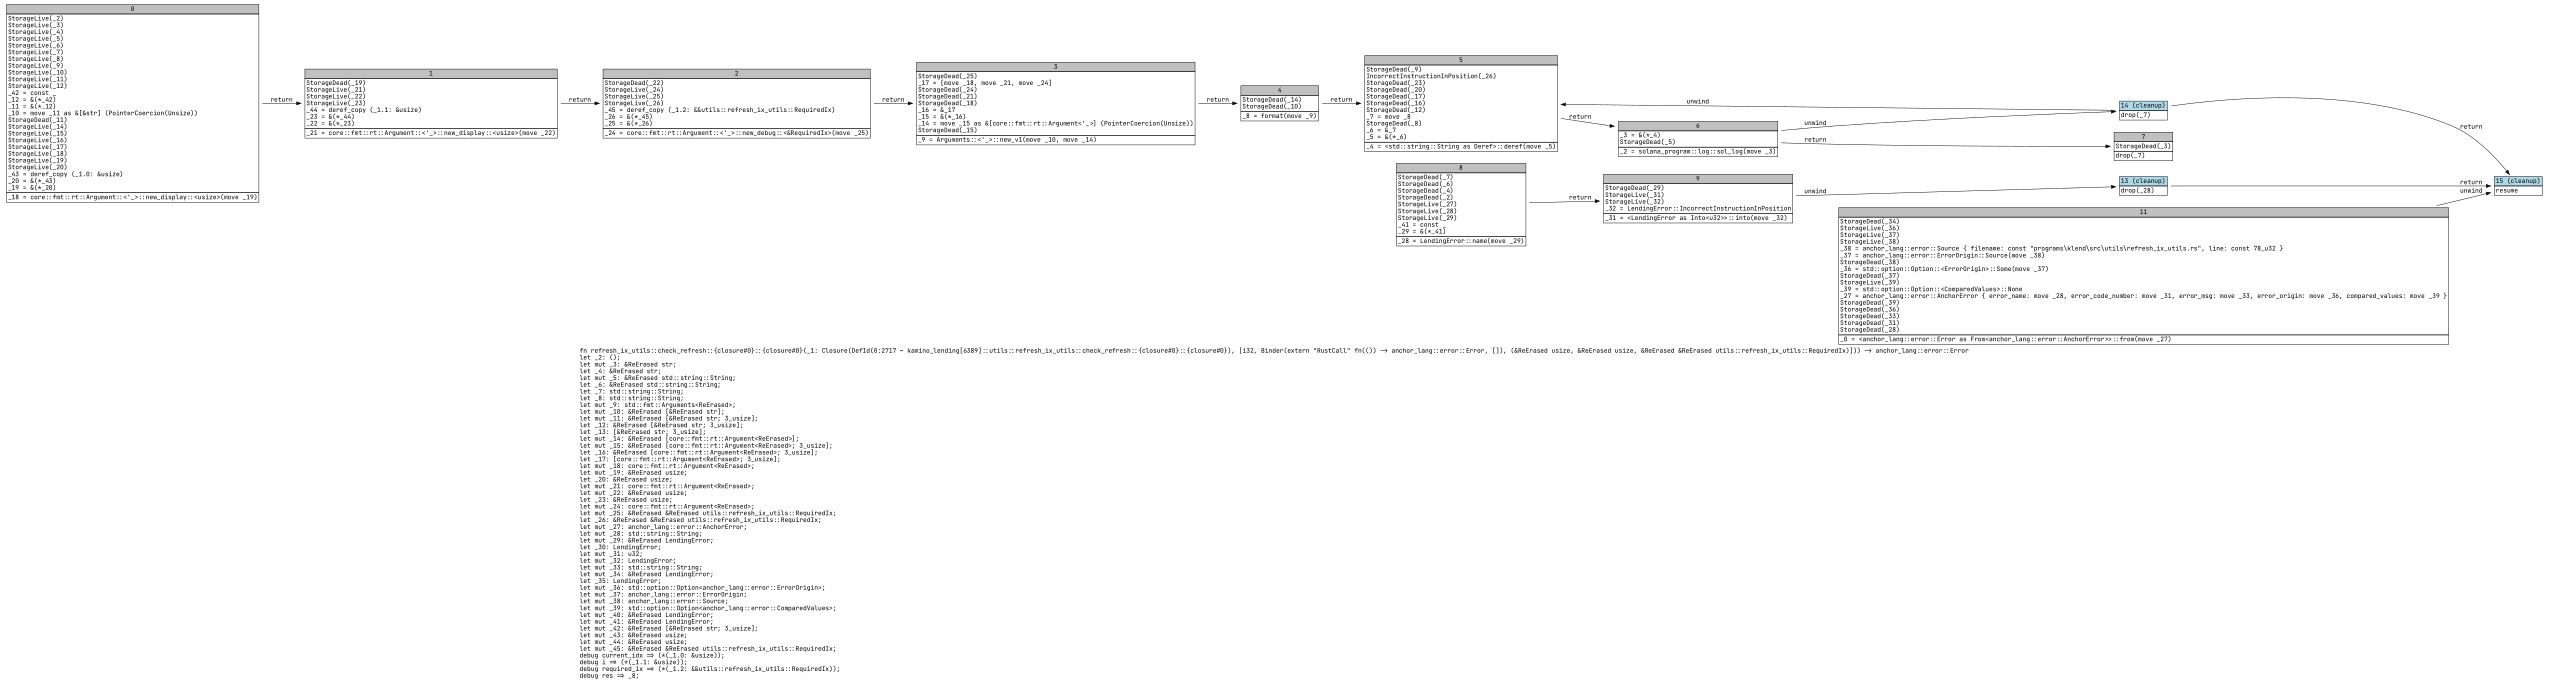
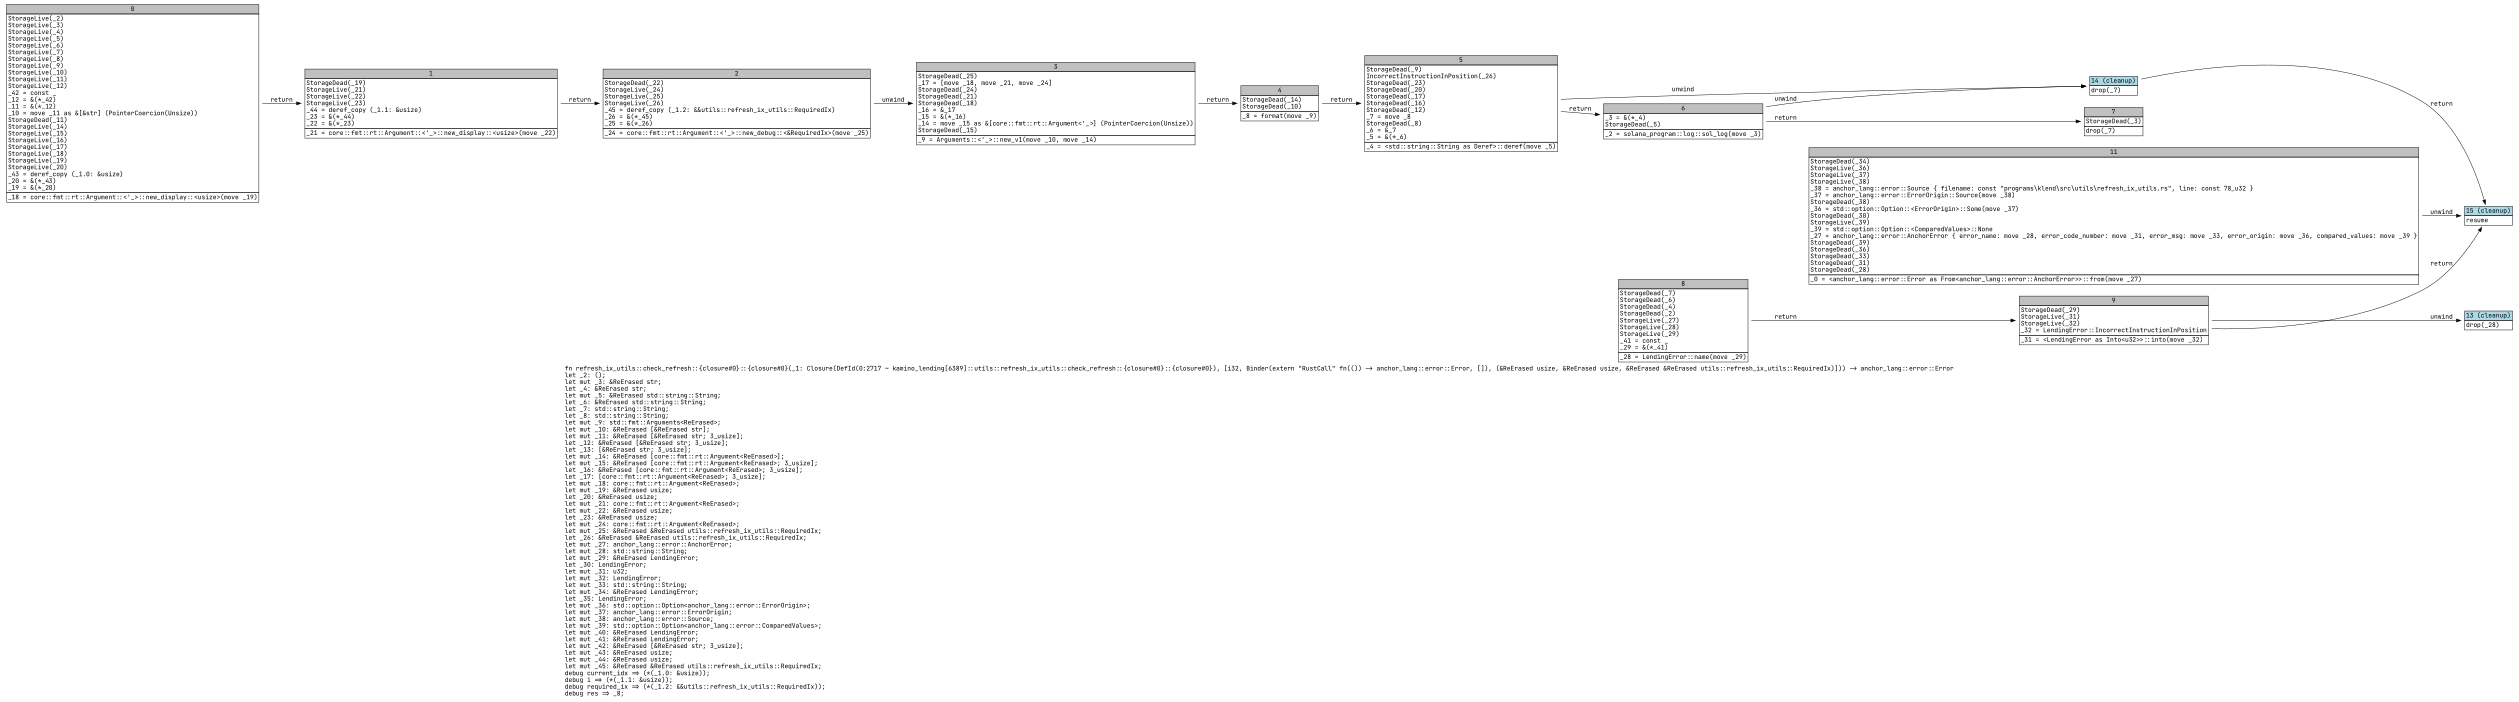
(893, 100) -> (893, 100)
(1841, 107) -> (1821, 92)
(2329, 186) -> (2360, 313)
(1870, 276) -> (1840, 216)
